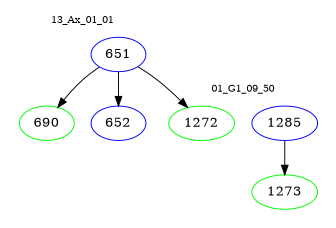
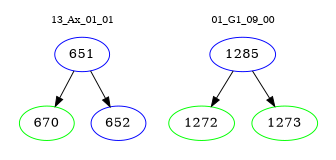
(168, 89) -> (225, 85)
(243, 89) -> (243, 21)
(47, 123) -> (47, 123)
